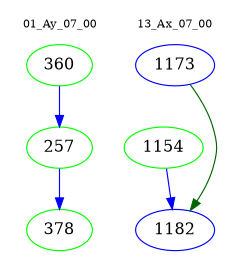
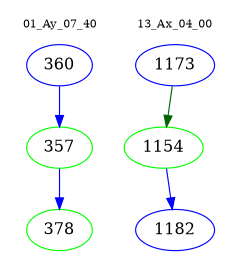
(60, 25) -> (60, 25)
(175, 25) -> (175, 25)
(60, 65) -> (60, 65)
(216, 142) -> (170, 101)
(60, 148) -> (60, 148)
